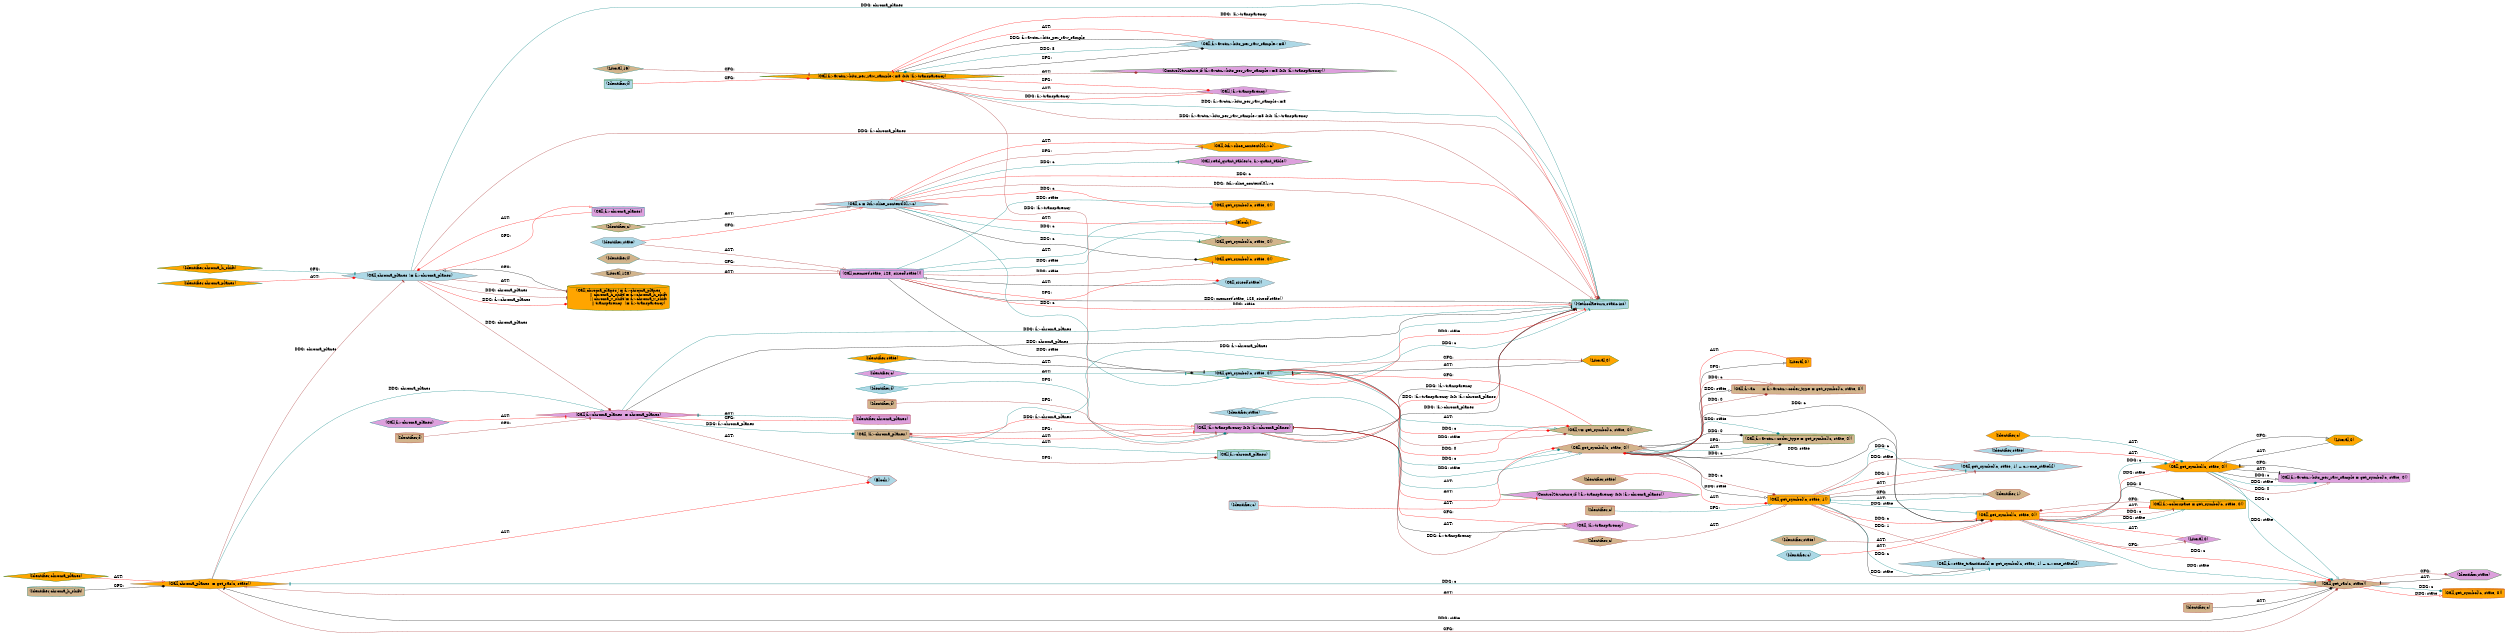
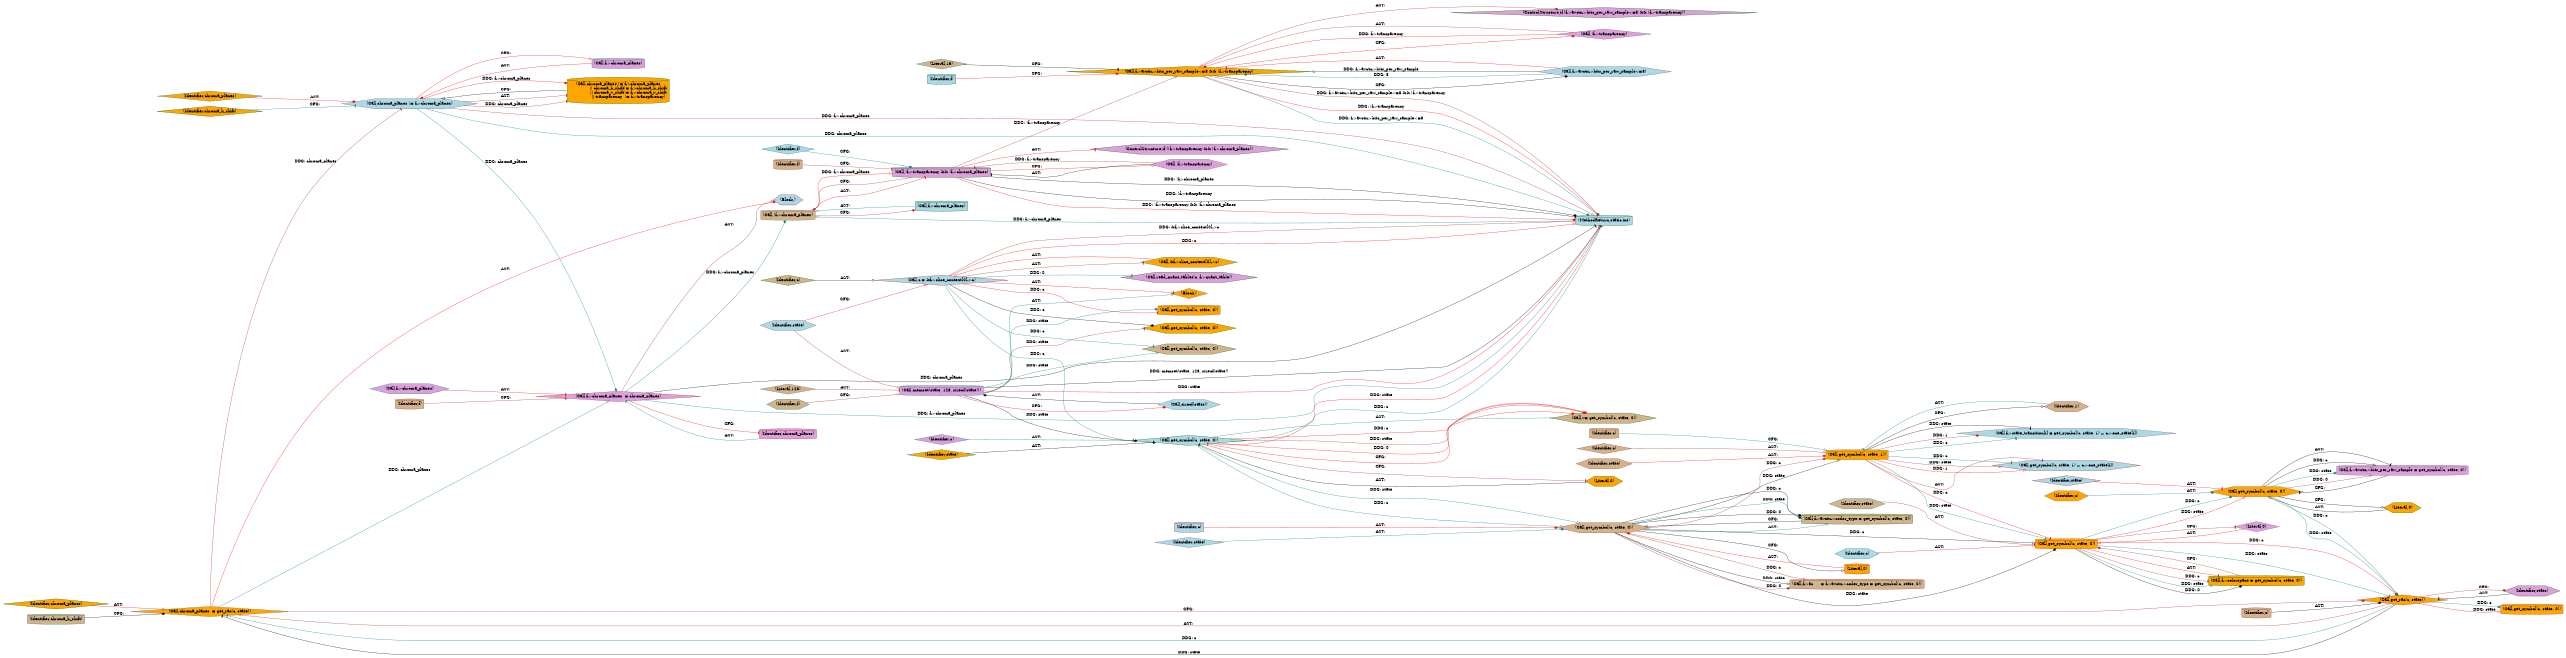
(724, 72) -> (1040, 67)
(1047, 151) -> (1037, 264)
(1047, 162) -> (1037, 273)
(1088, 271) -> (1065, 122)
(1071, 286) -> (1073, 401)
(513, 345) -> (542, 230)
(1219, 354) -> (1197, 223)
(2344, 584) -> (2402, 600)
